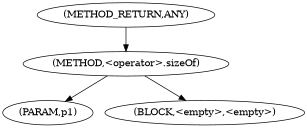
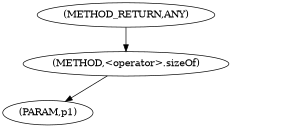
(205, 113) -> none
